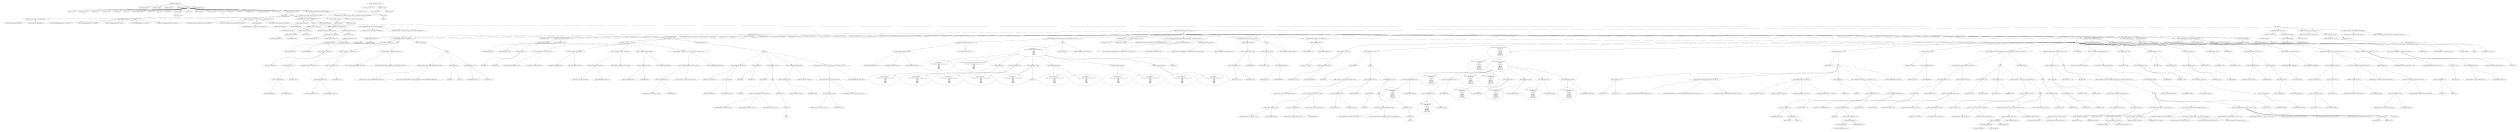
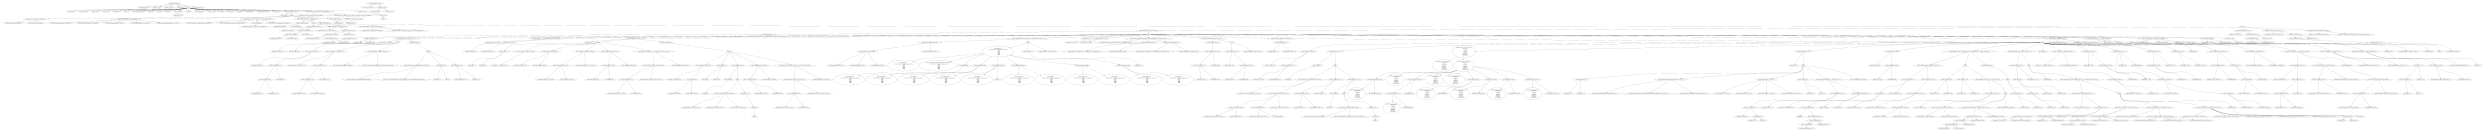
(512, 66) -> none
